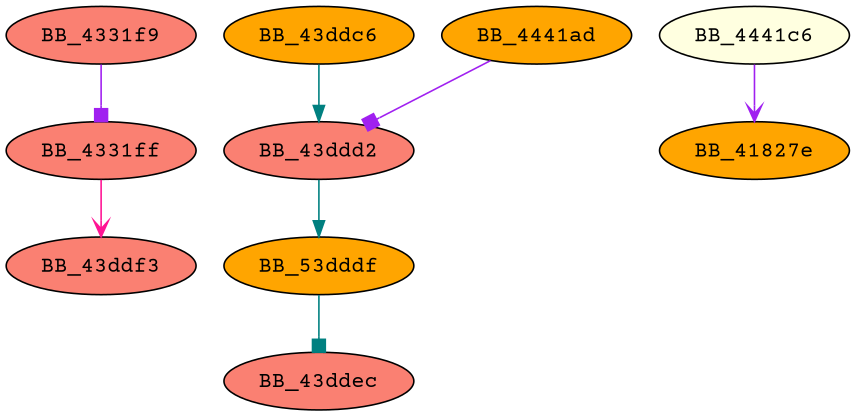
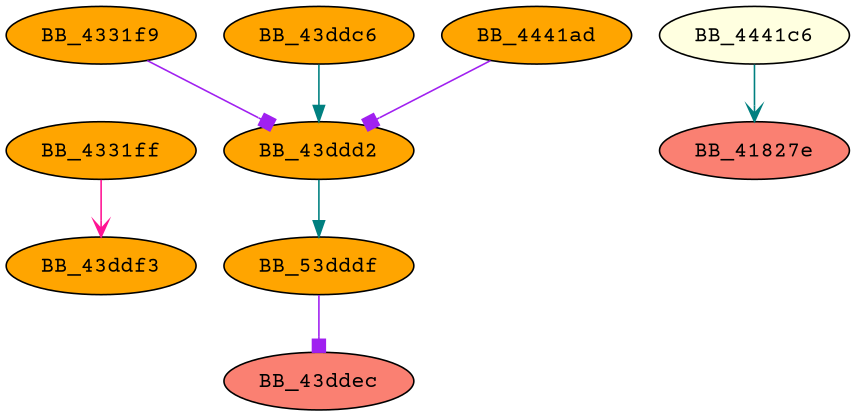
(101, 35) -> (101, 35)
(101, 85) -> (203, 89)
(754, 85) -> (754, 85)
(101, 151) -> (101, 151)
(319, 151) -> (319, 151)
(754, 151) -> (754, 151)
(101, 266) -> (101, 266)
(319, 316) -> (319, 316)
